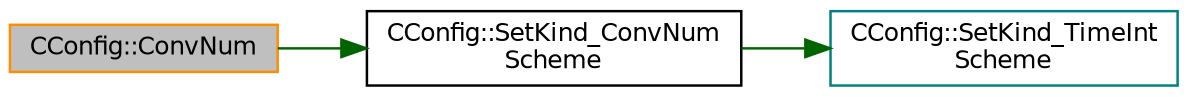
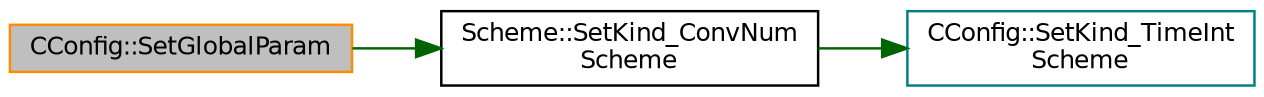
(144, 48) -> (181, 48)
(554, 48) -> (630, 48)
